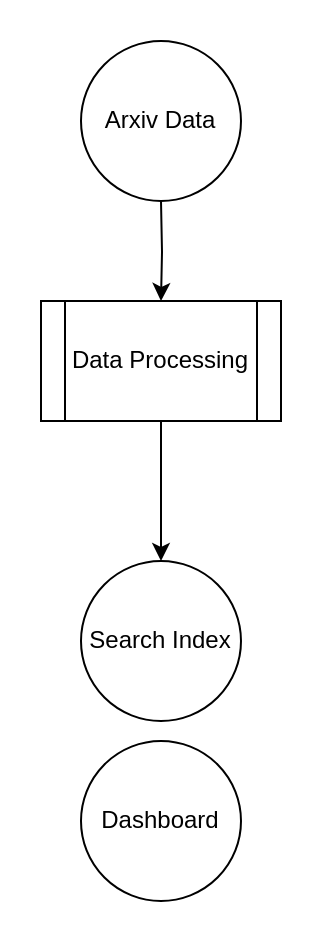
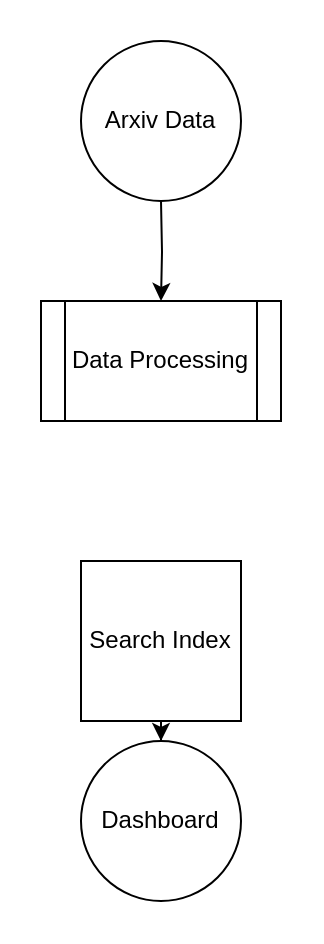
(161, 484) -> none
(161, 641) -> (161, 641)
none -> (161, 731)
